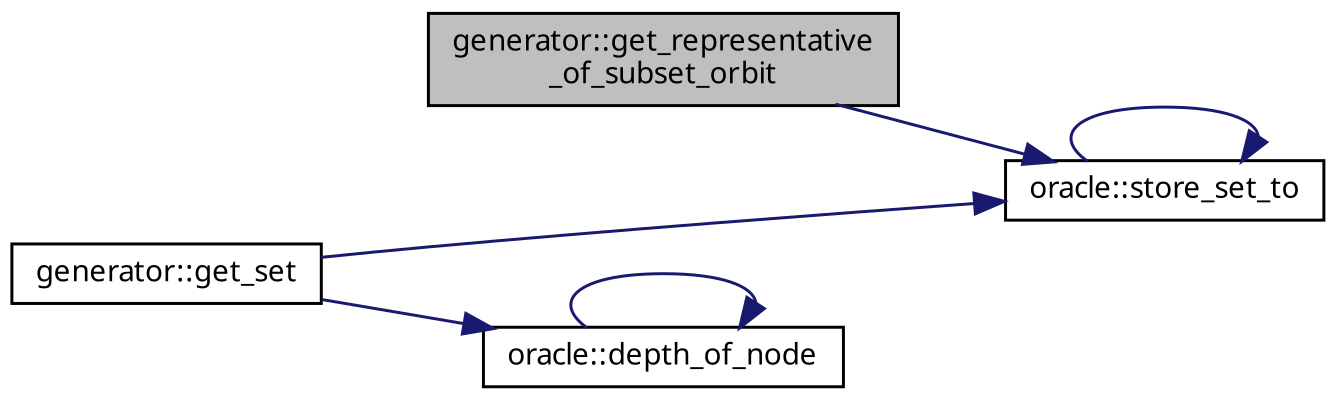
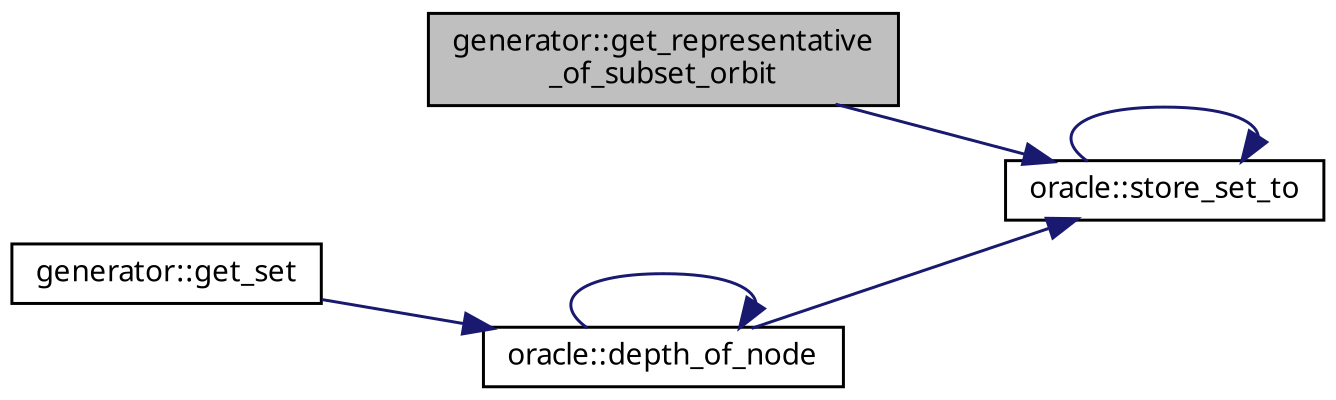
(648, 228) -> (900, 278)
